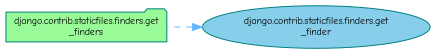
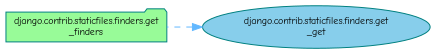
(316, 27) -> (316, 27)
